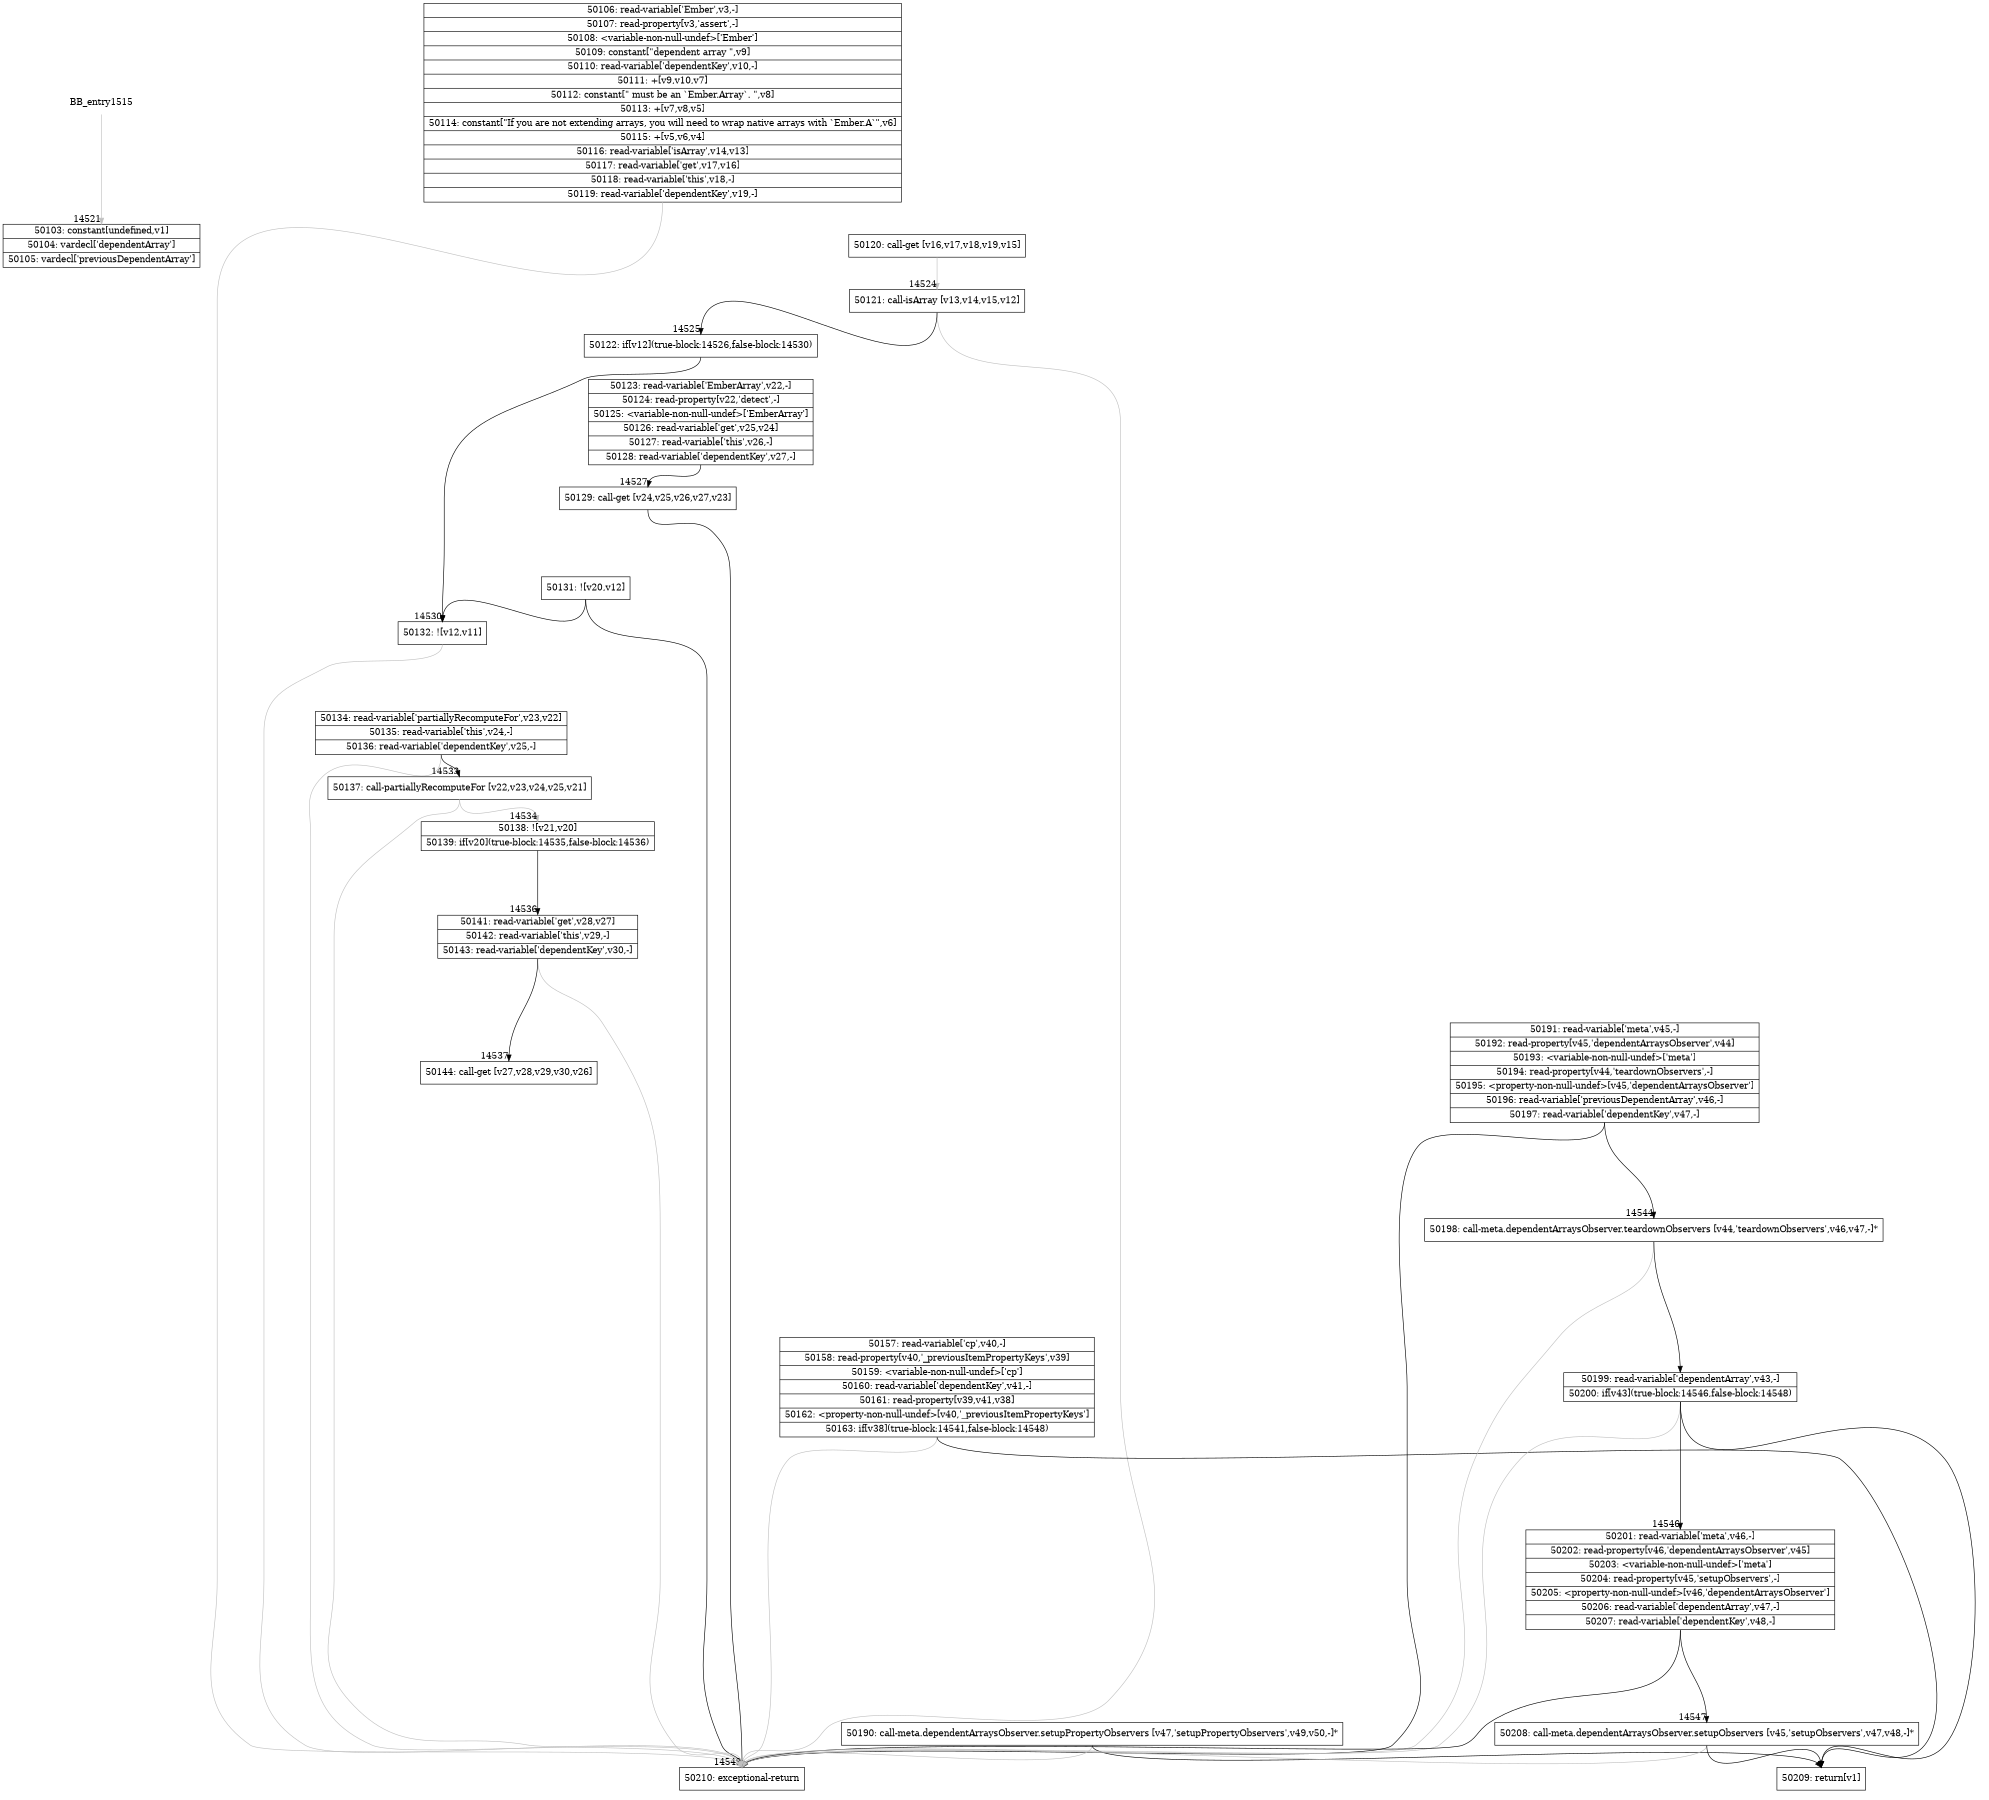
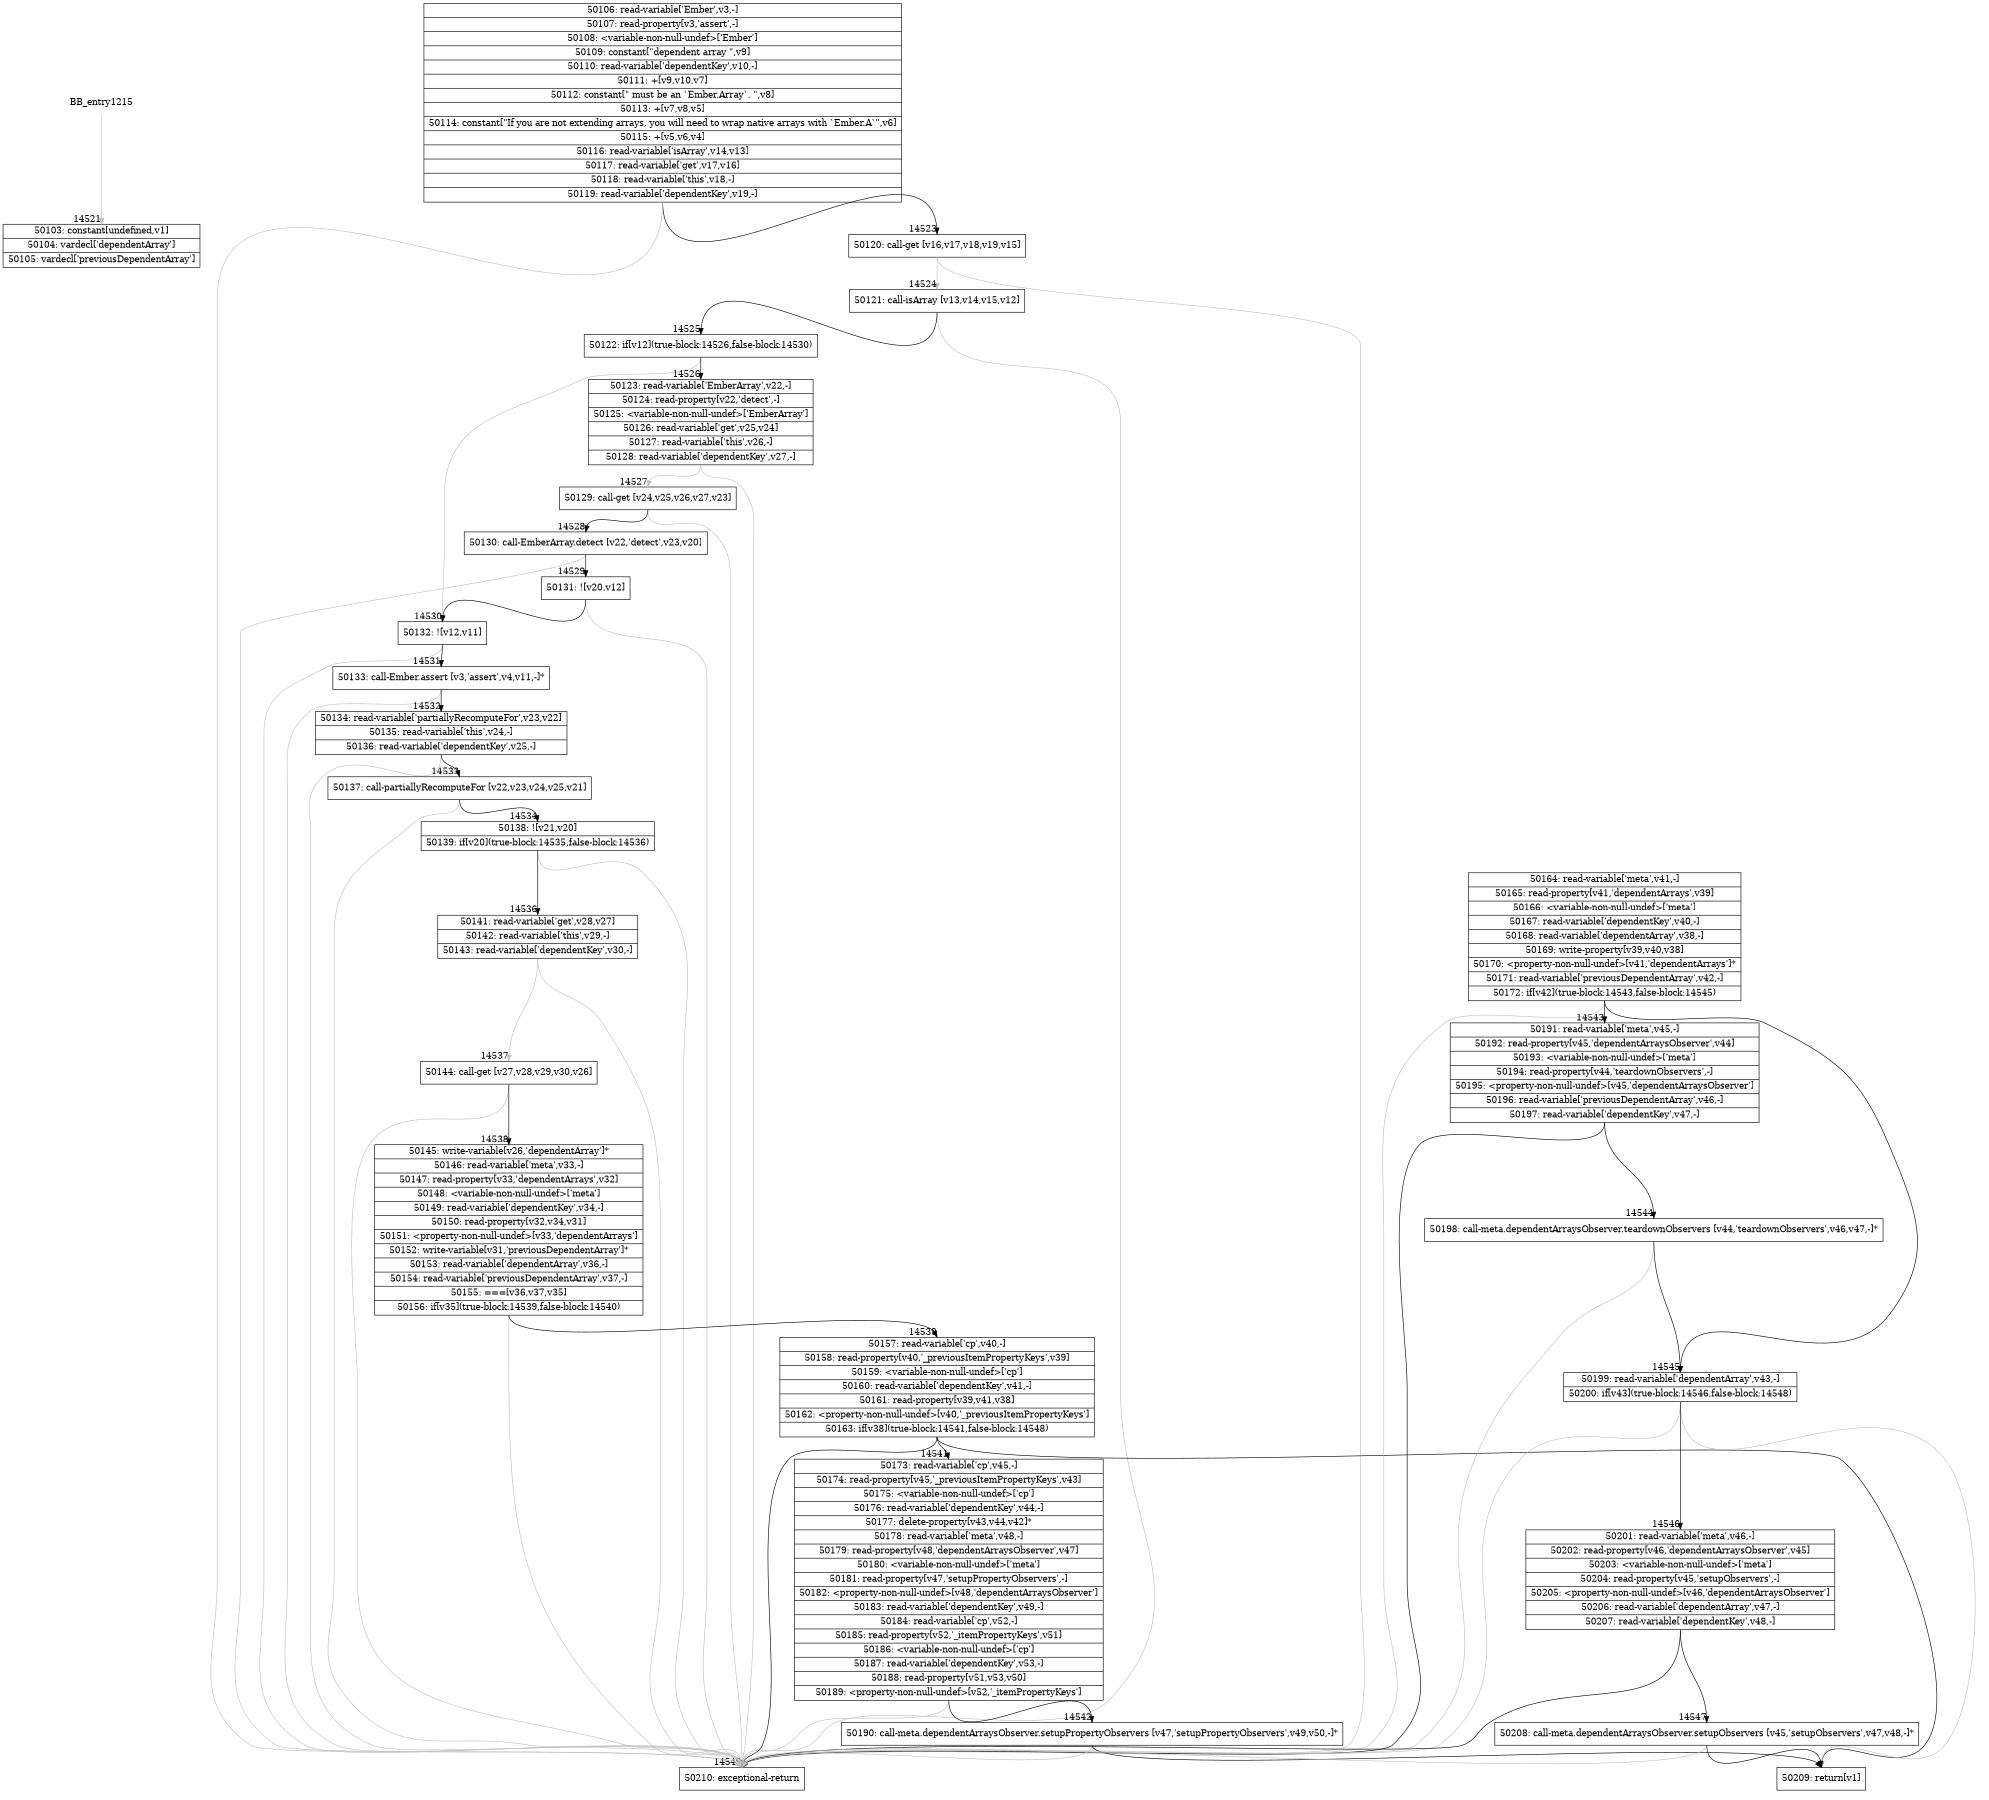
(102, 103) -> (102, 103)
none -> (797, 219)
none -> (701, 366)
(495, 417) -> (495, 417)
(677, 476) -> (677, 476)
none -> (586, 543)
none -> (441, 678)
(496, 811) -> (496, 811)
none -> (1605, 937)
(525, 1007) -> (525, 1007)
none -> (754, 1098)
(730, 1106) -> (730, 1106)
none -> (1360, 1129)
(707, 1145) -> (707, 1145)
none -> (509, 1230)
none -> (684, 1269)
none -> (357, 1510)
(1968, 1518) -> (1968, 1518)
(769, 1535) -> (769, 1535)
none -> (949, 1580)
